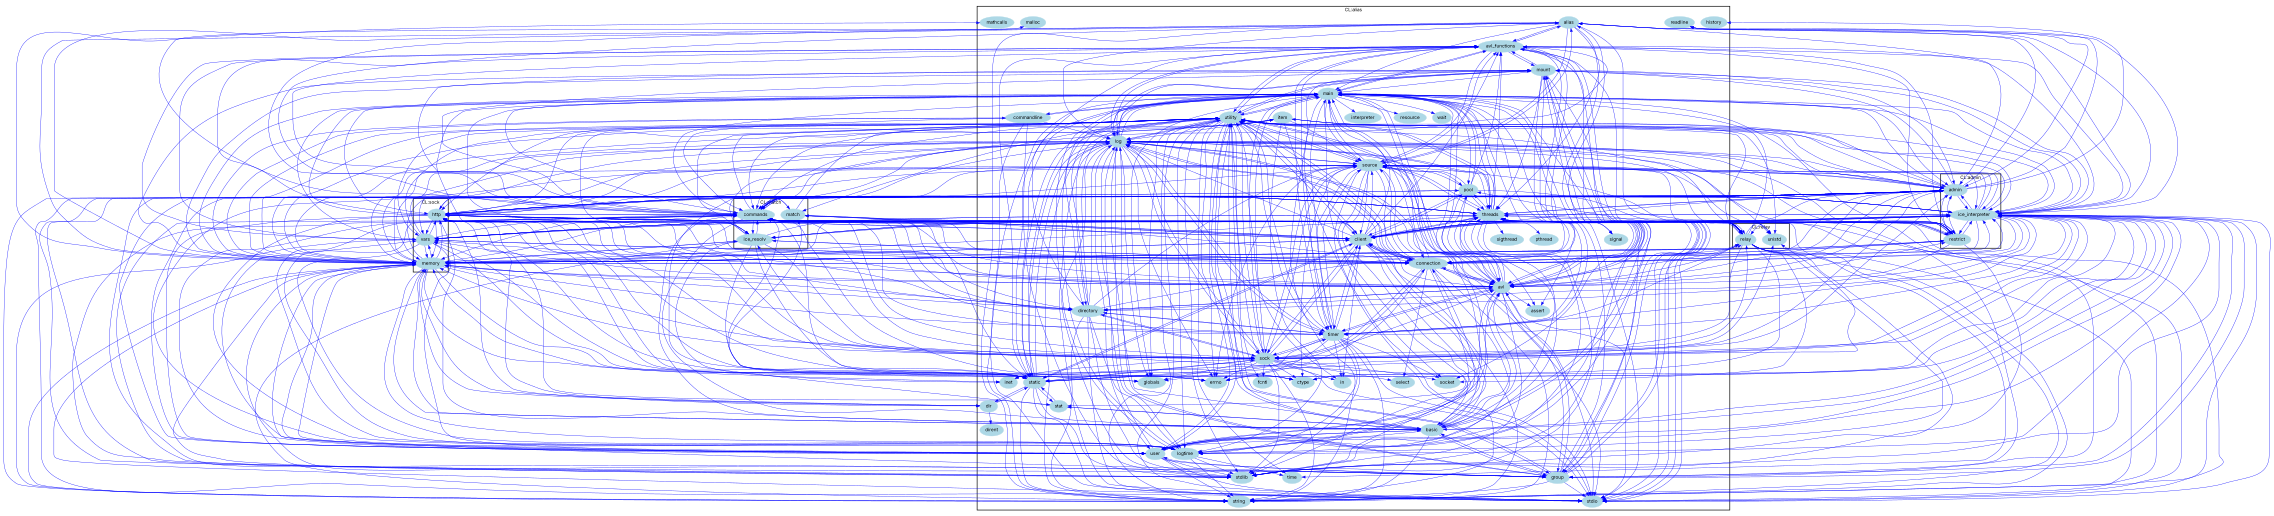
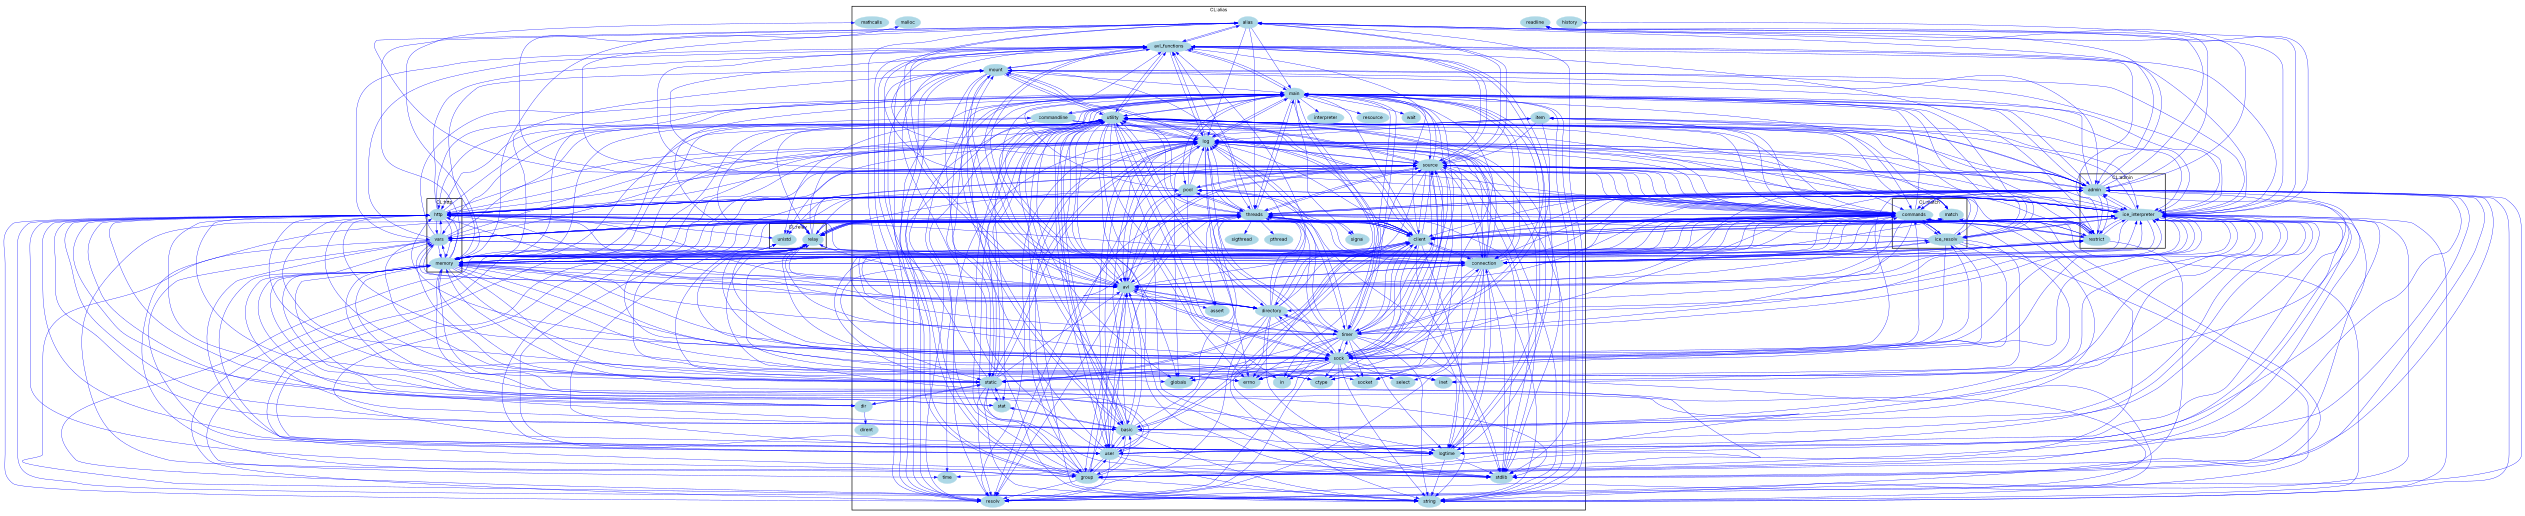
(1557, 183) -> none
(431, 202) -> (444, 202)
(1263, 382) -> none
(1592, 501) -> (993, 501)
